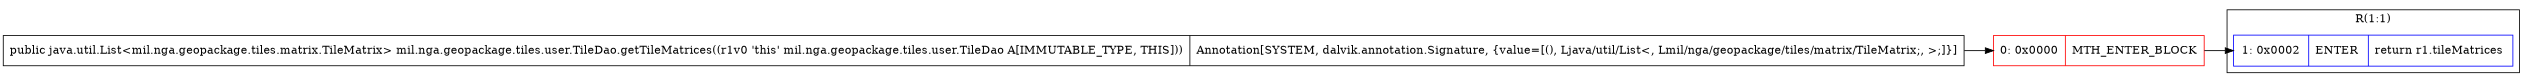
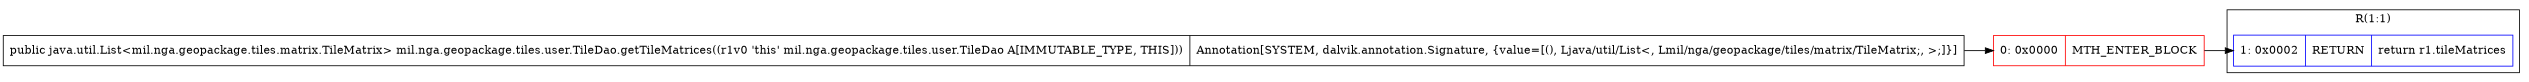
(2337, 50) -> (2339, 50)
